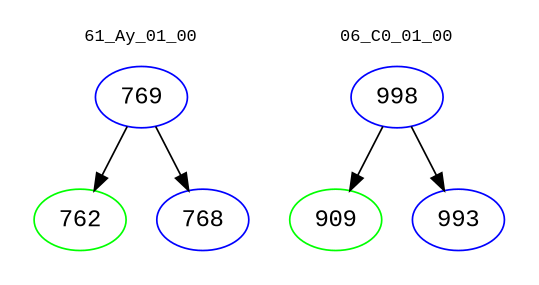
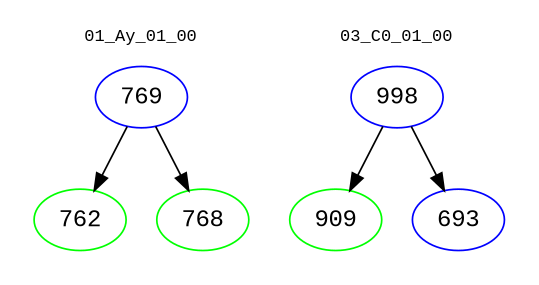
(141, 37) -> (141, 37)
(397, 37) -> (397, 37)
(203, 220) -> (203, 220)
(458, 220) -> (458, 220)
